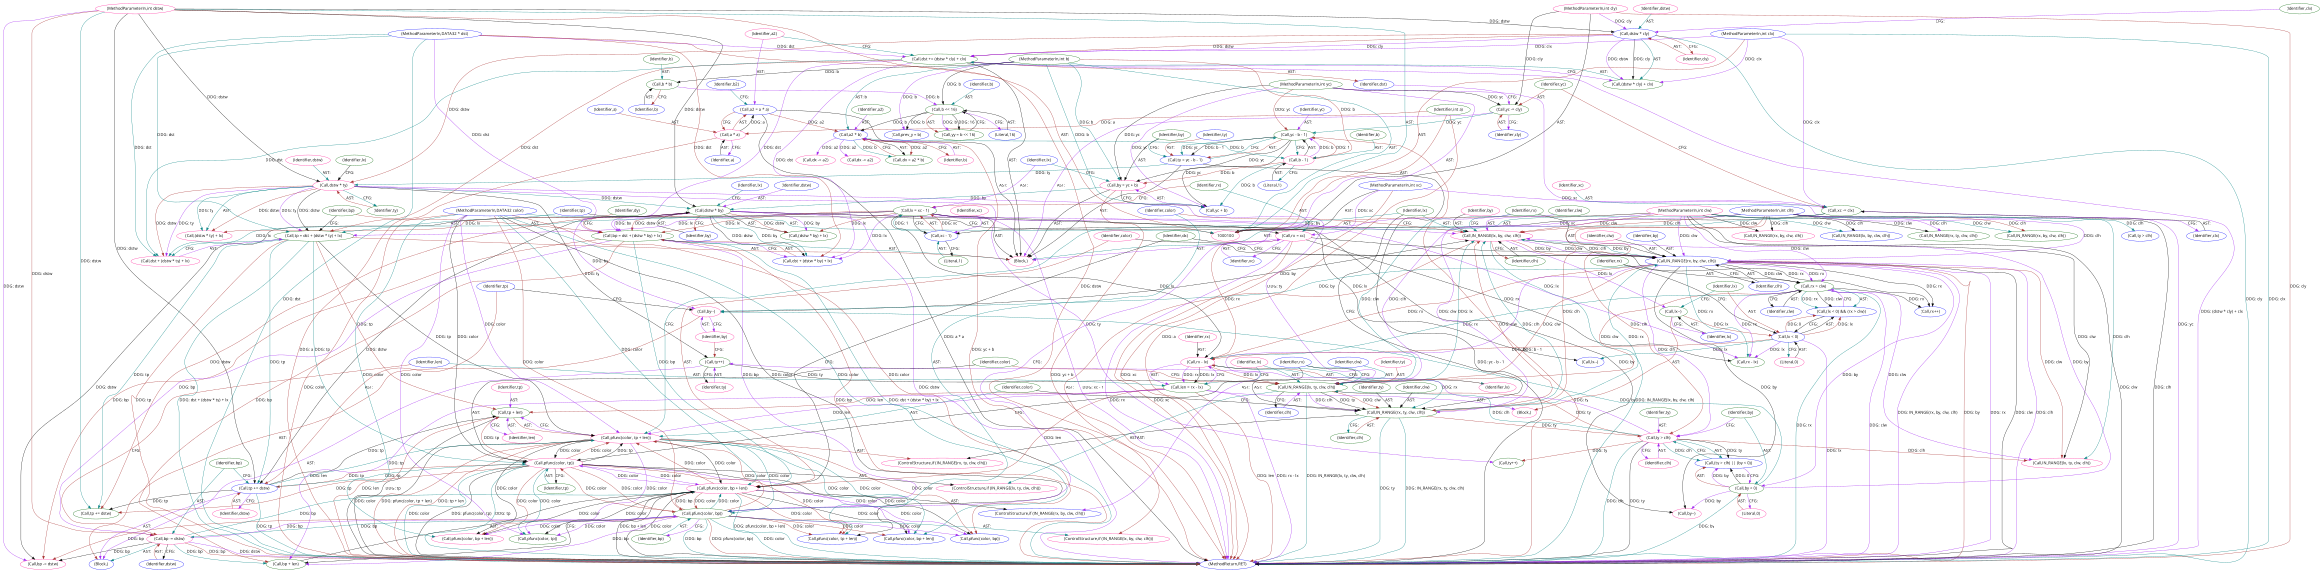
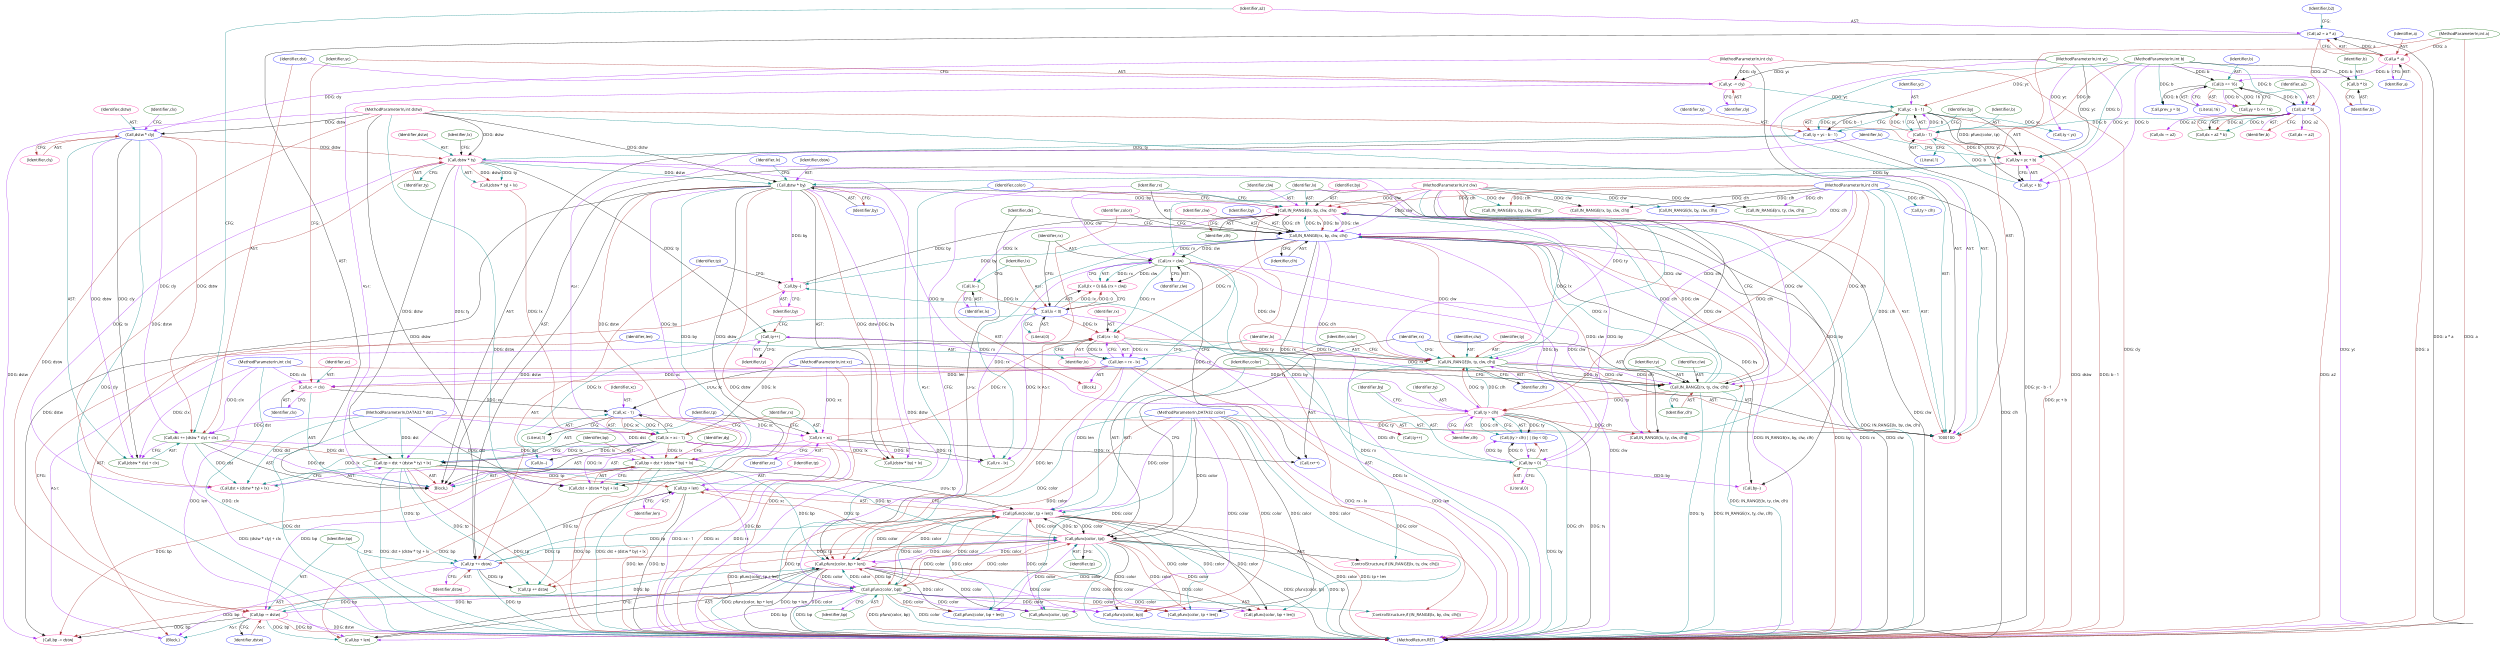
(1221, 70) -> (252, 240)
(938, 73) -> (2159, 83)
(806, 91) -> (2319, 78)
(861, 97) -> (2265, 84)
(1448, 110) -> (2464, 34)
(1509, 110) -> (1732, 84)
(700, 113) -> (477, 457)
none -> (2065, 135)
(1257, 160) -> (1980, 135)
(1249, 176) -> (1975, 168)
(1091, 178) -> (2127, 145)
(1841, 211) -> (312, 388)
(444, 228) -> (548, 360)
(808, 261) -> (594, 489)
(1842, 312) -> (1102, 287)
(983, 350) -> (2328, 375)
none -> (715, 380)
(1187, 388) -> (1124, 362)
(849, 403) -> (741, 378)
none -> (717, 421)
(942, 463) -> none
(1040, 514) -> none
